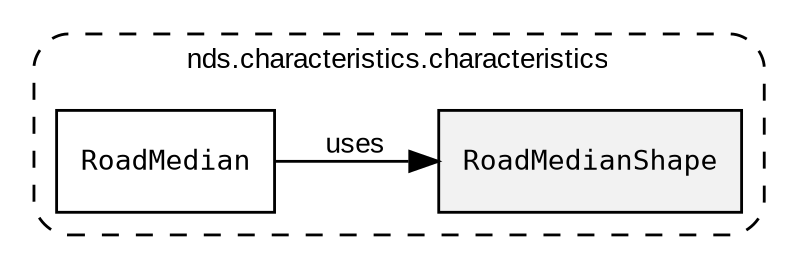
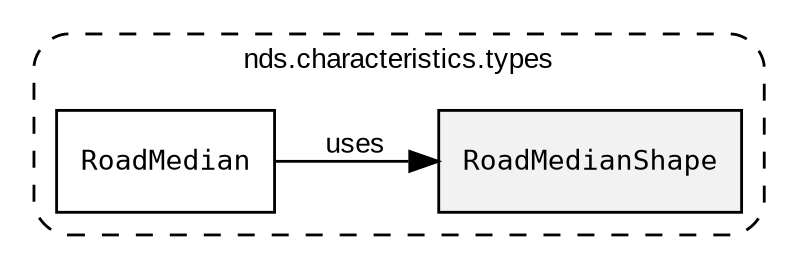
(399, 61) -> (399, 61)
